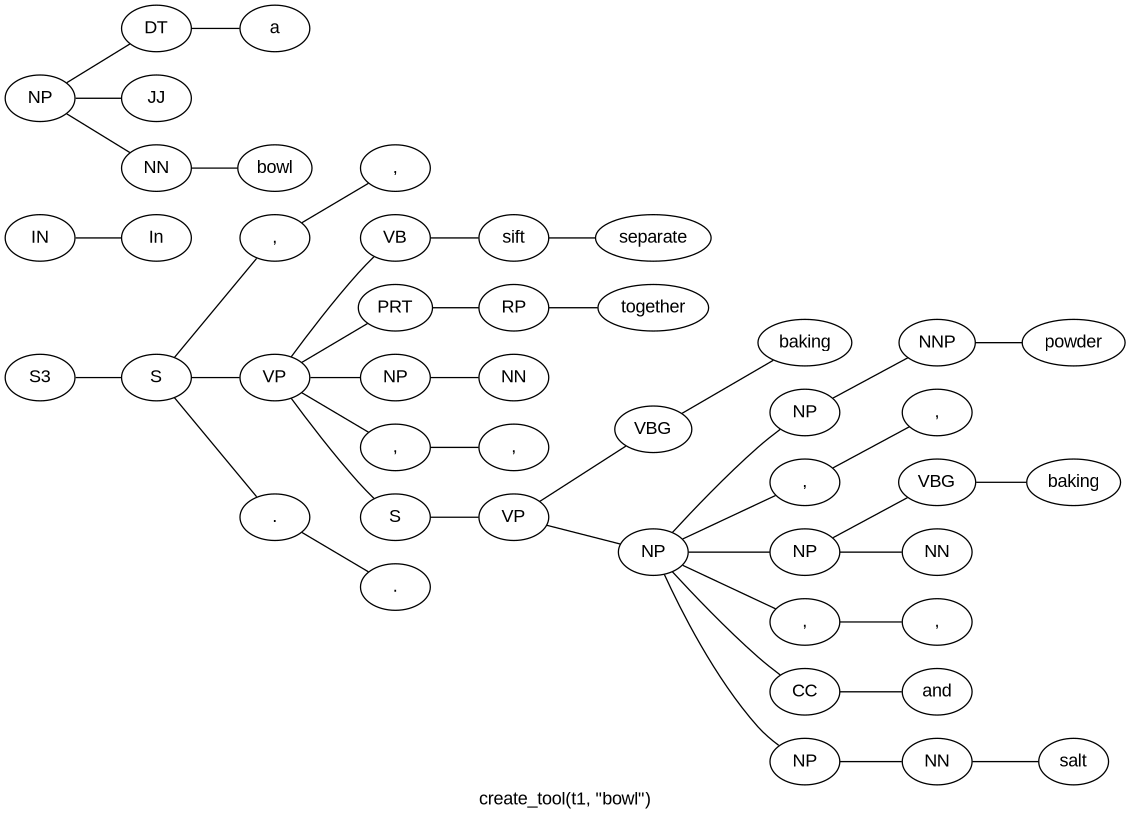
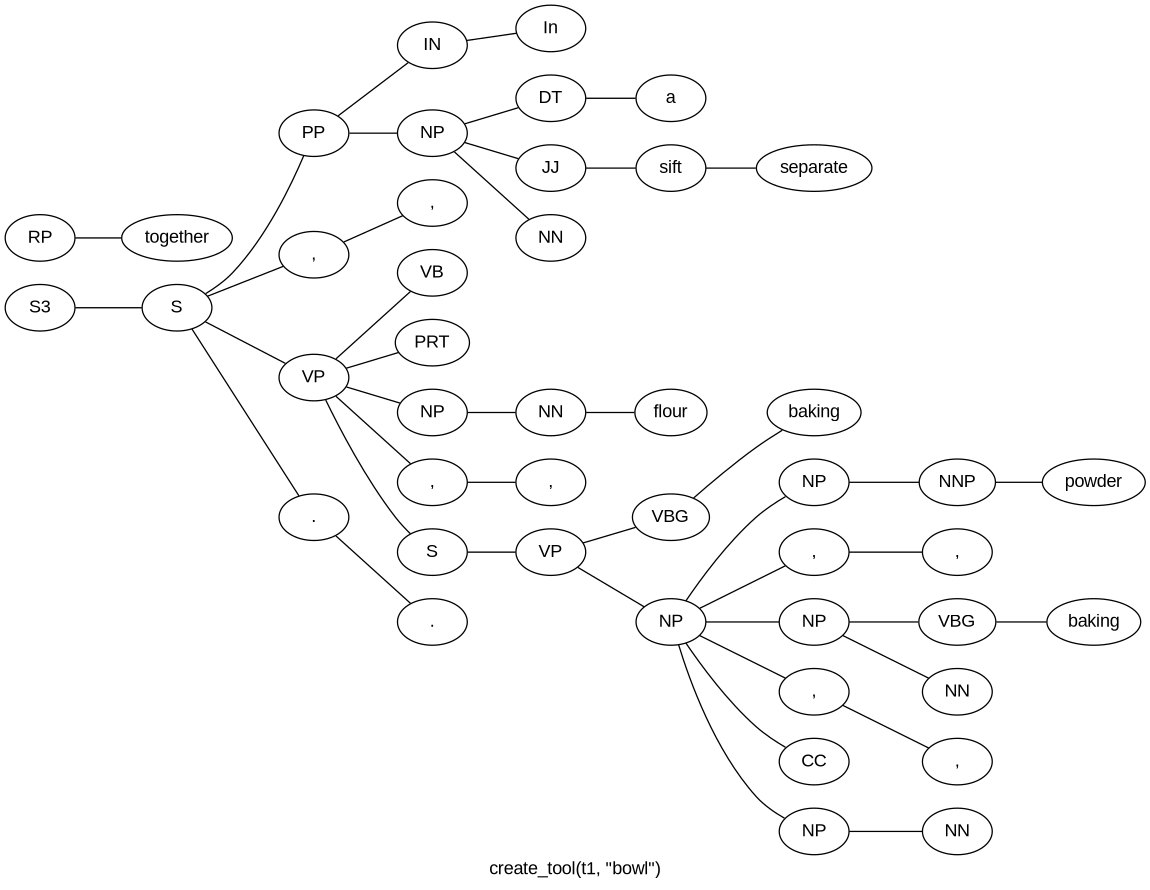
none -> (314, 133)
(275, 168) -> none
(455, 238) -> (611, 168)
(456, 308) -> none
none -> (671, 412)
(937, 692) -> none
(1074, 762) -> none
